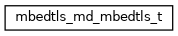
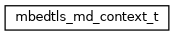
(89, 18) -> (87, 18)
